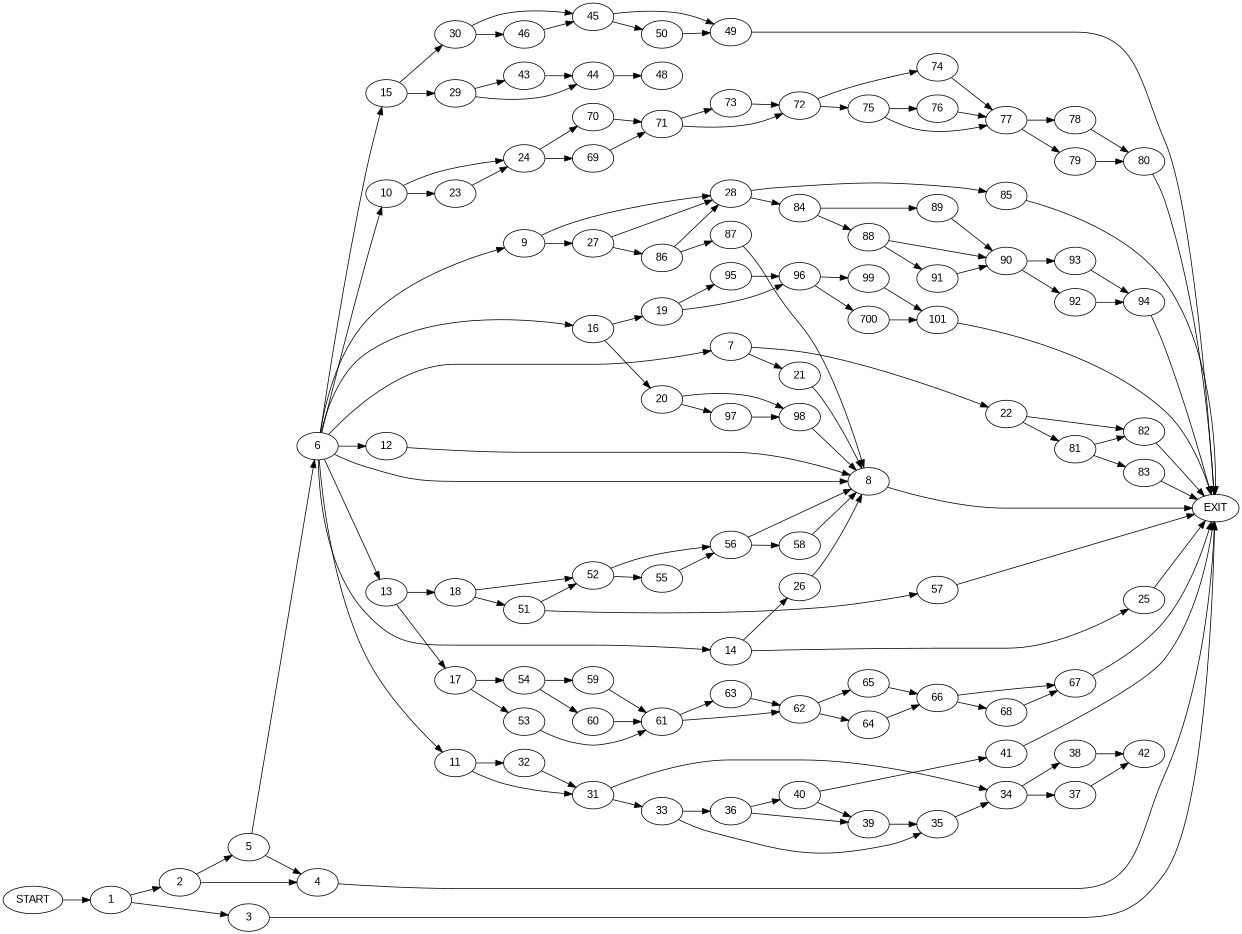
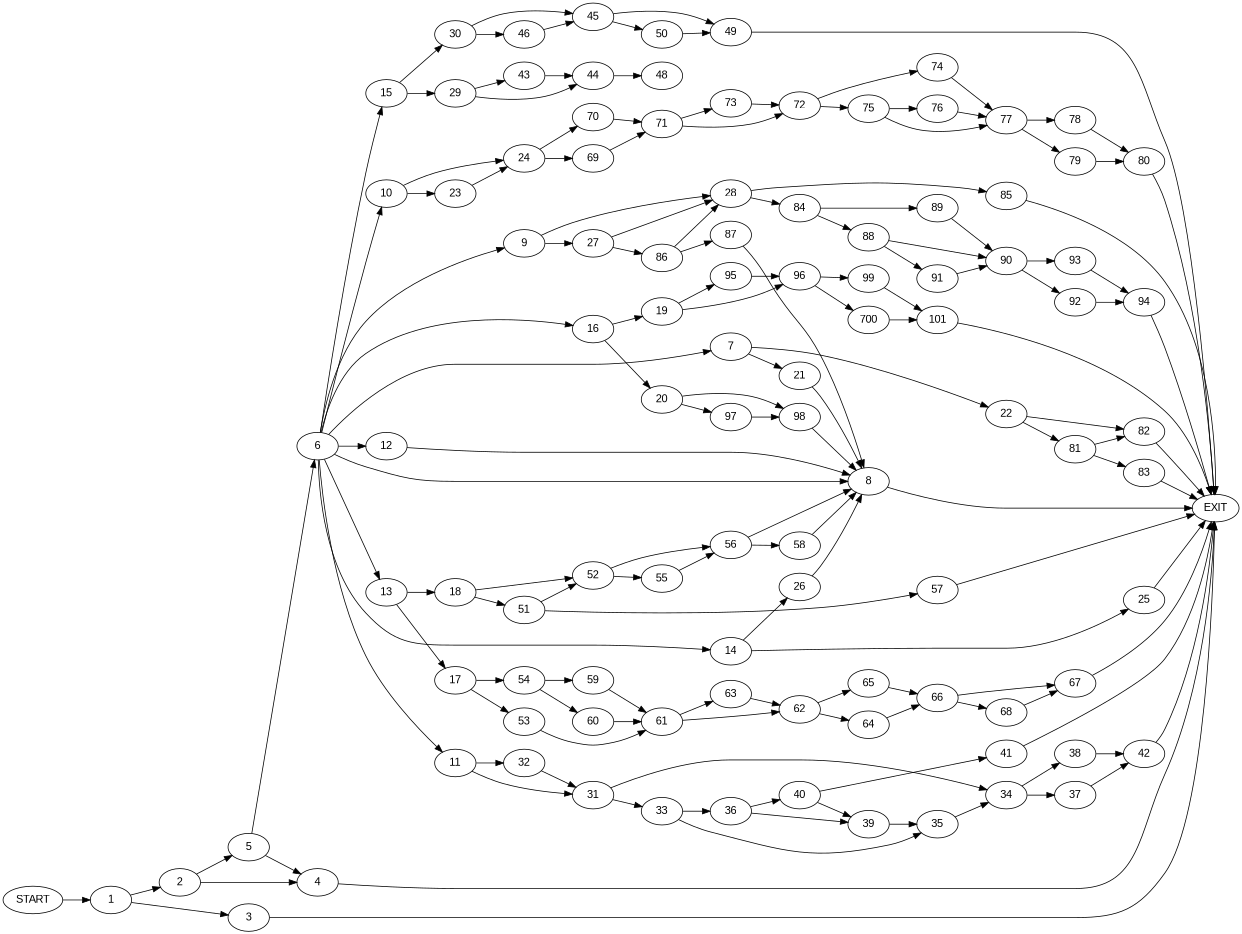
none -> (1195, 639)
